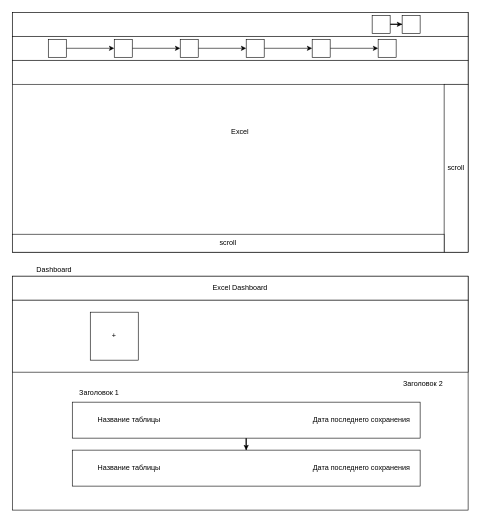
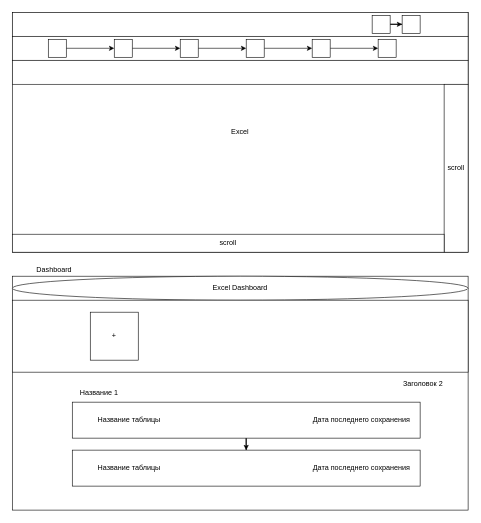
(240, 288) -> (240, 288)
(99, 393) -> (99, 393)
